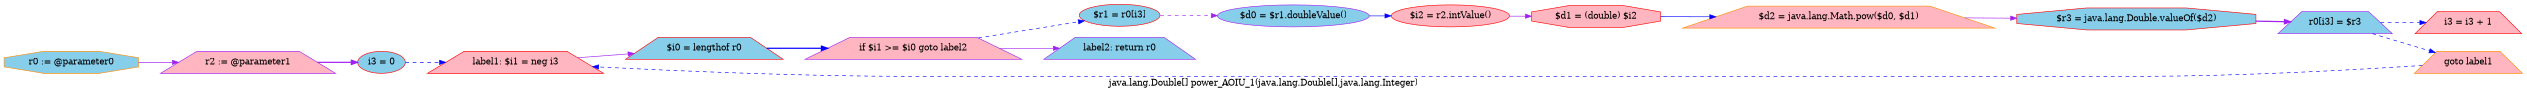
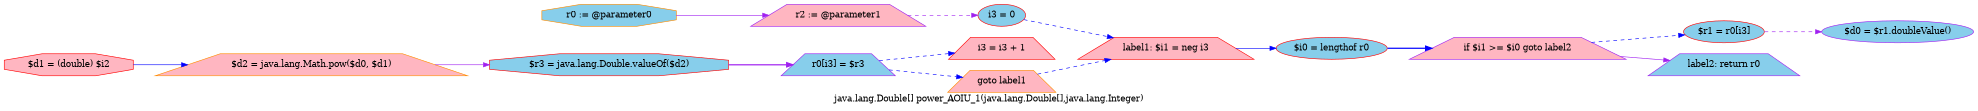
(1450, 16) -> none
(704, 48) -> (1332, 48)
(603, 56) -> (1253, 48)
(334, 62) -> (940, 15)
